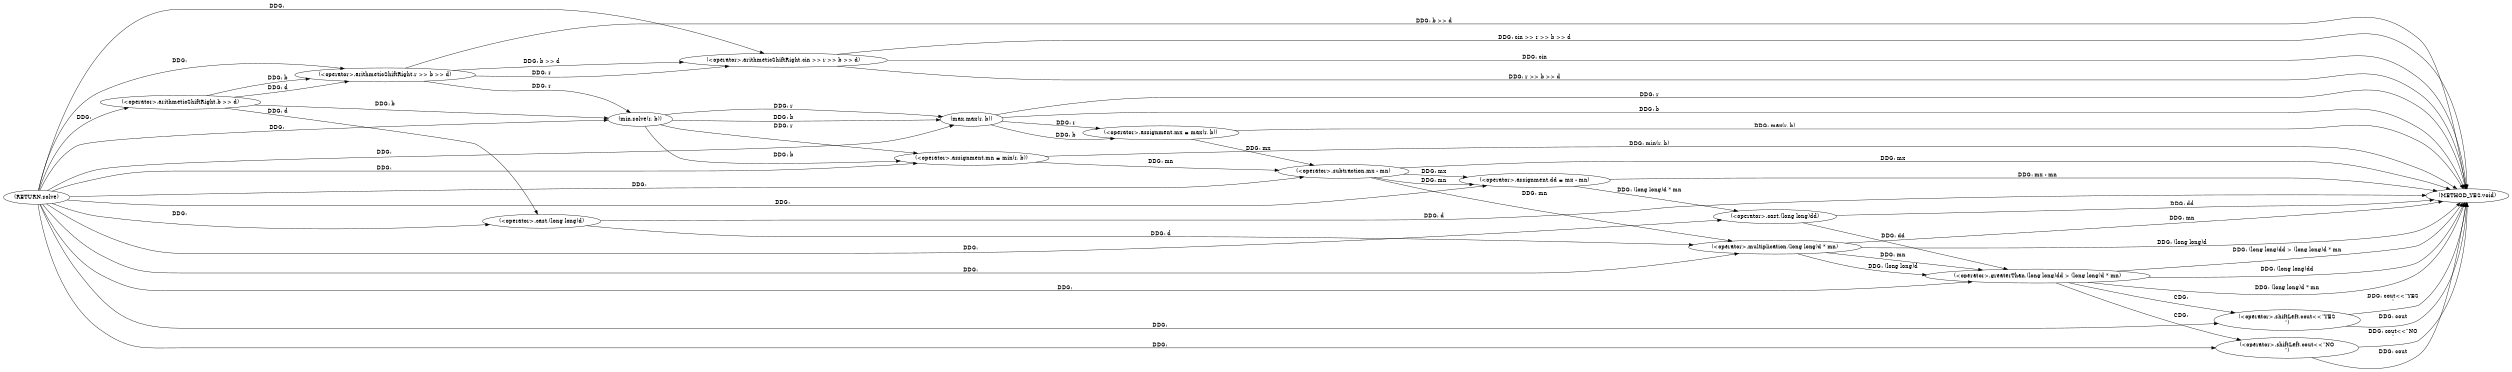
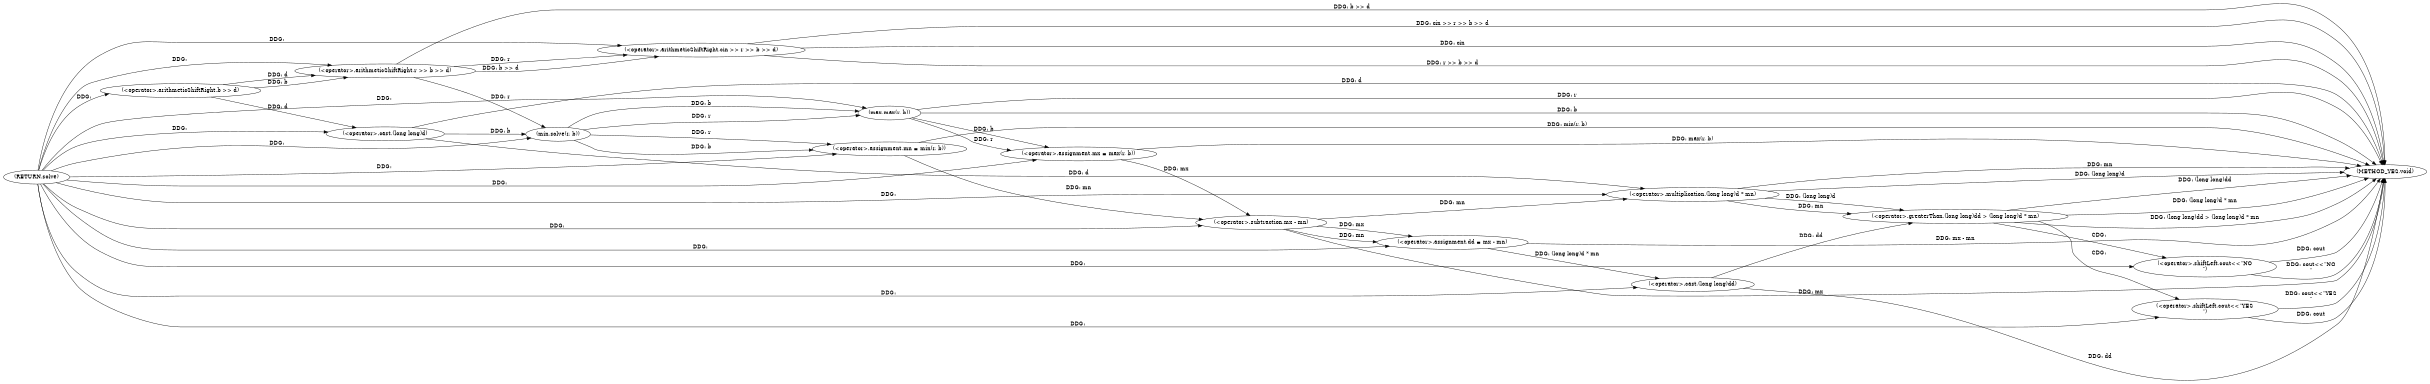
(429, 112) -> (483, 134)
(986, 291) -> (550, 186)
